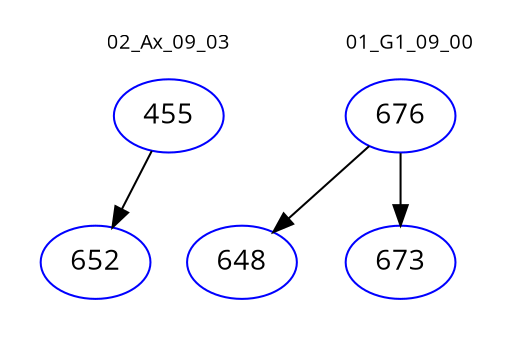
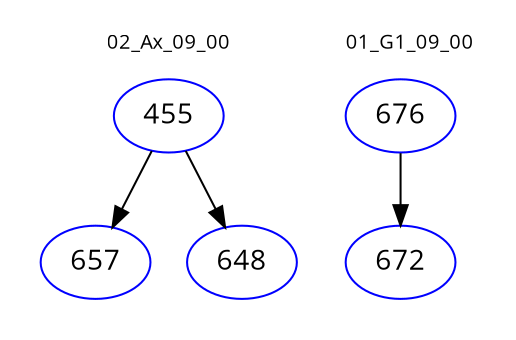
(169, 44) -> (169, 44)
(343, 170) -> (201, 180)
(96, 262) -> (96, 262)
(401, 262) -> (401, 262)
